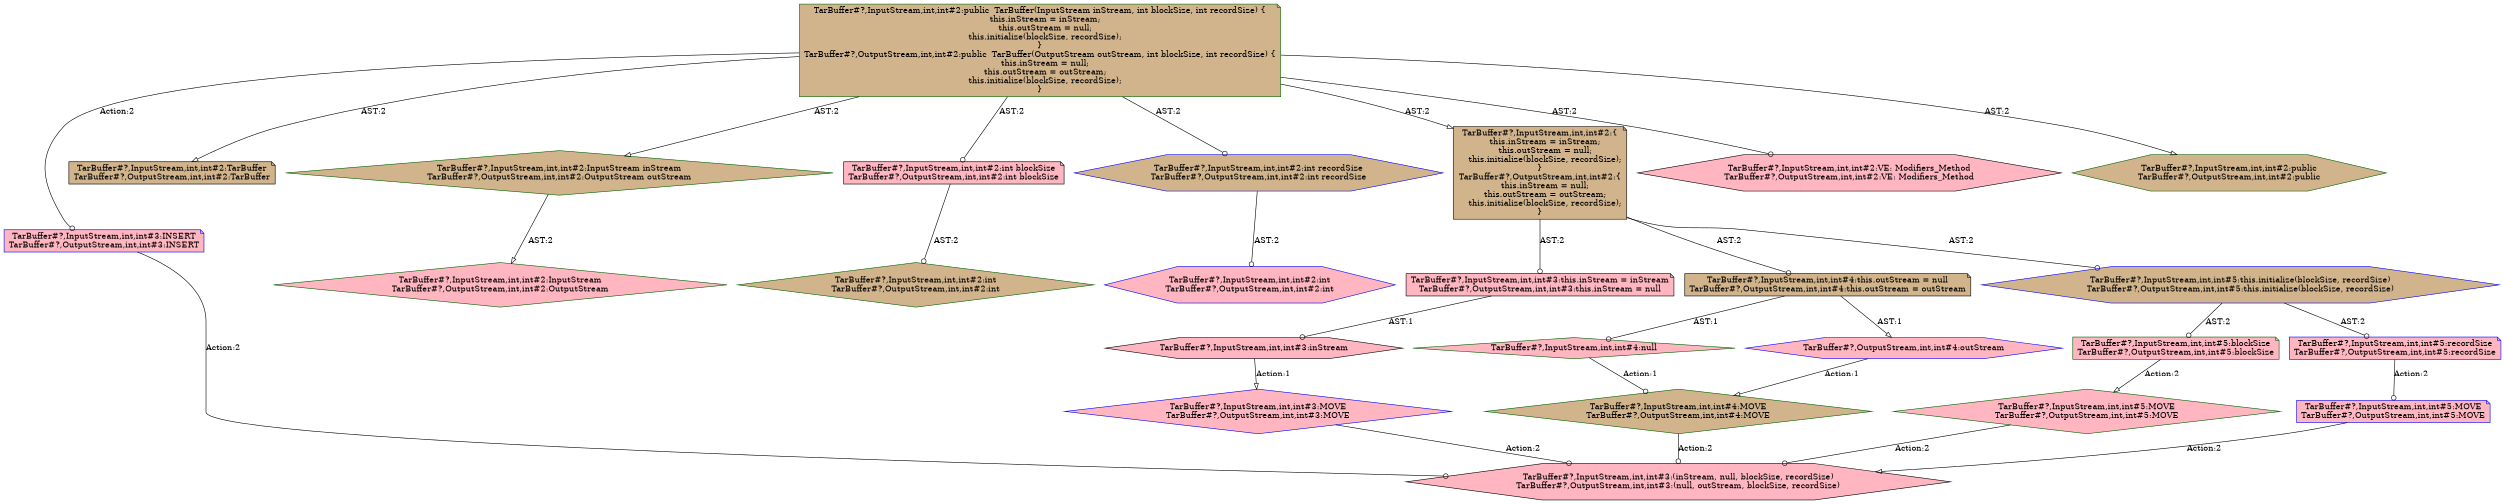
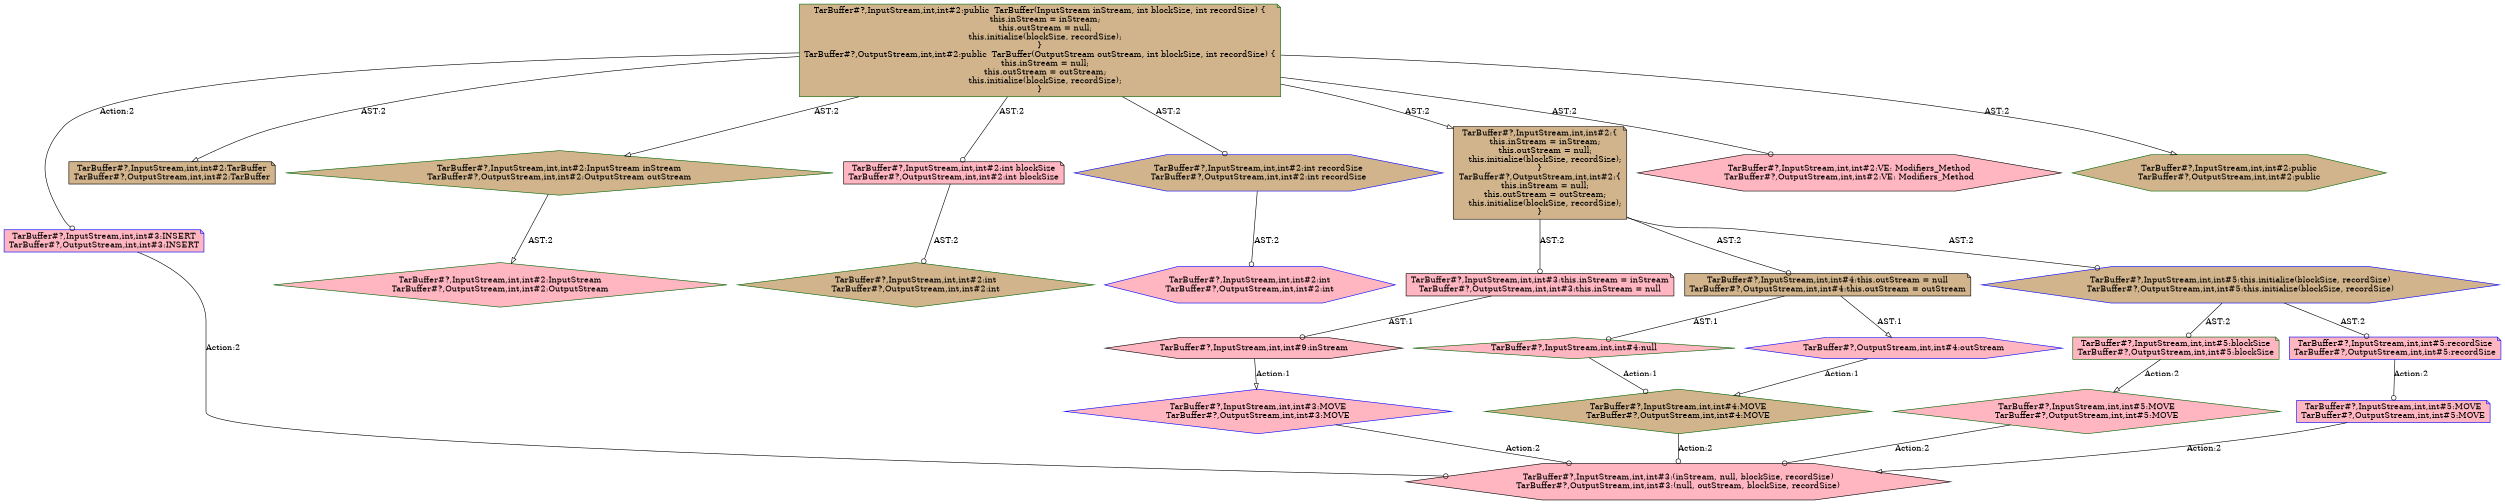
(1254, 348) -> (1254, 348)
